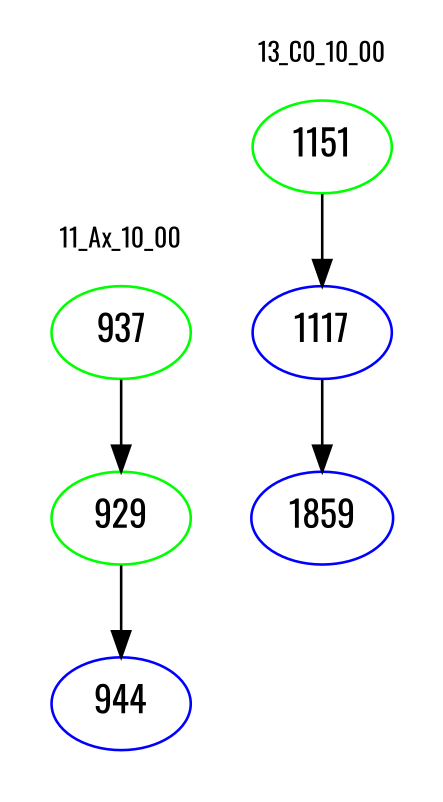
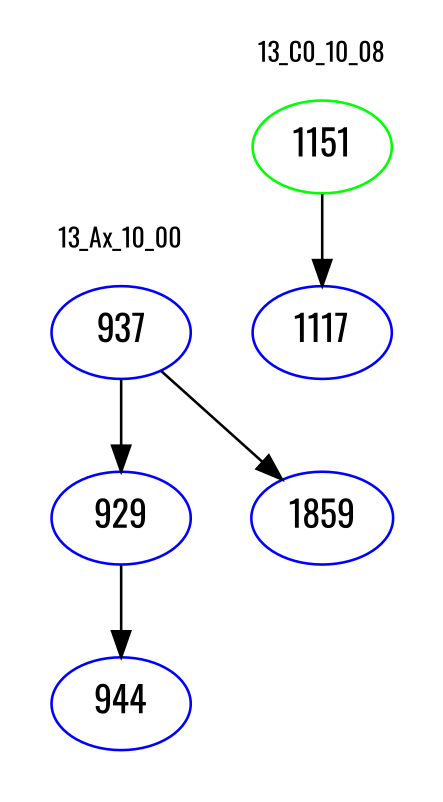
(322, 55) -> (322, 55)
(121, 241) -> (121, 241)
(121, 333) -> (121, 333)
(322, 413) -> (194, 400)
(121, 518) -> (121, 518)
